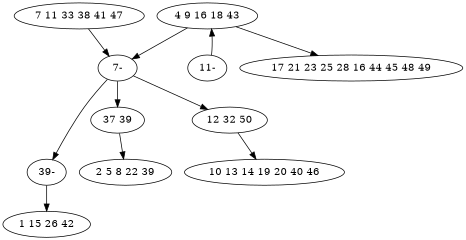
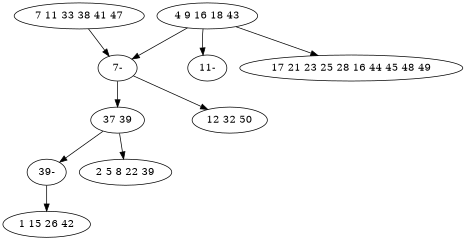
(212, 46) -> (202, 38)
(79, 115) -> (84, 145)
(264, 172) -> none
